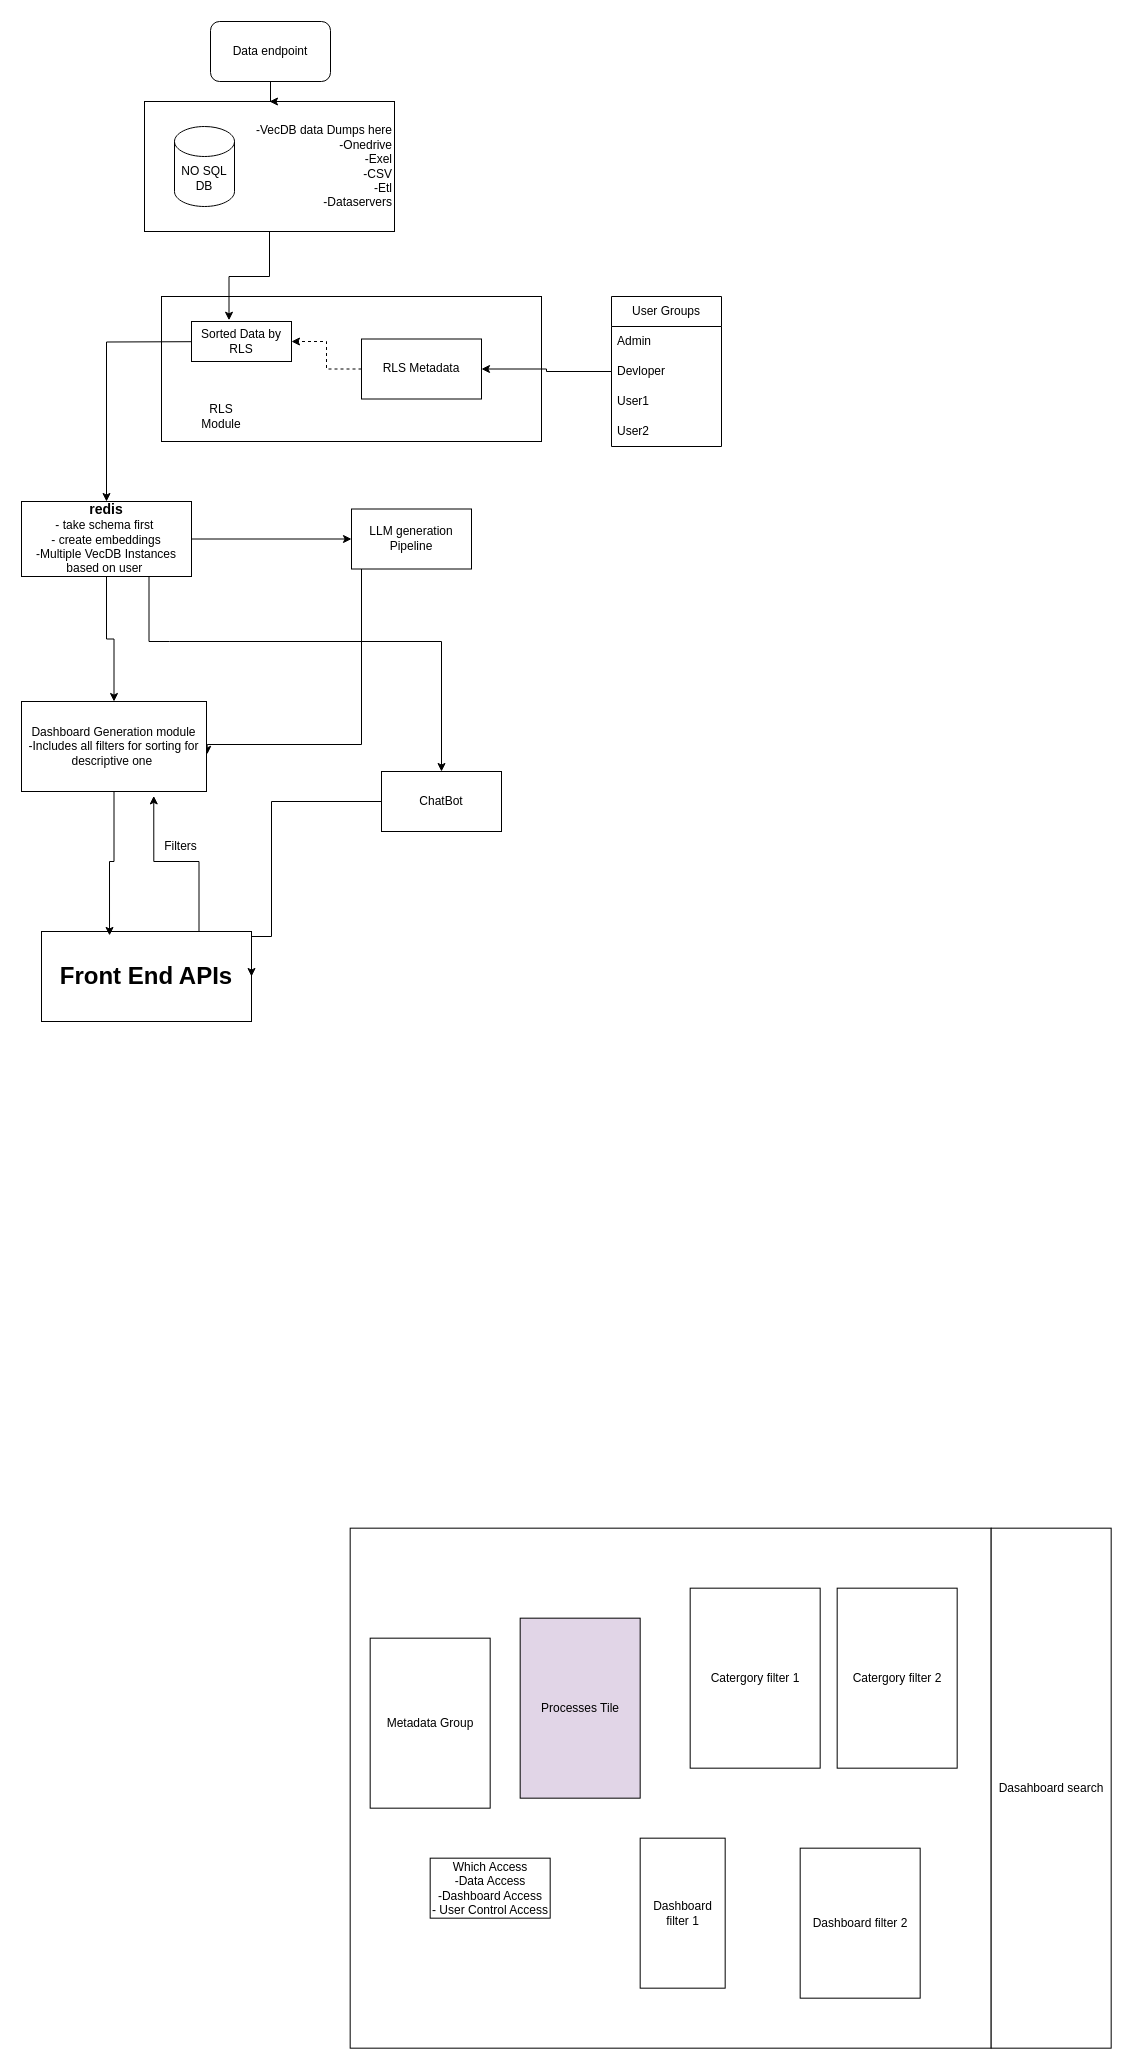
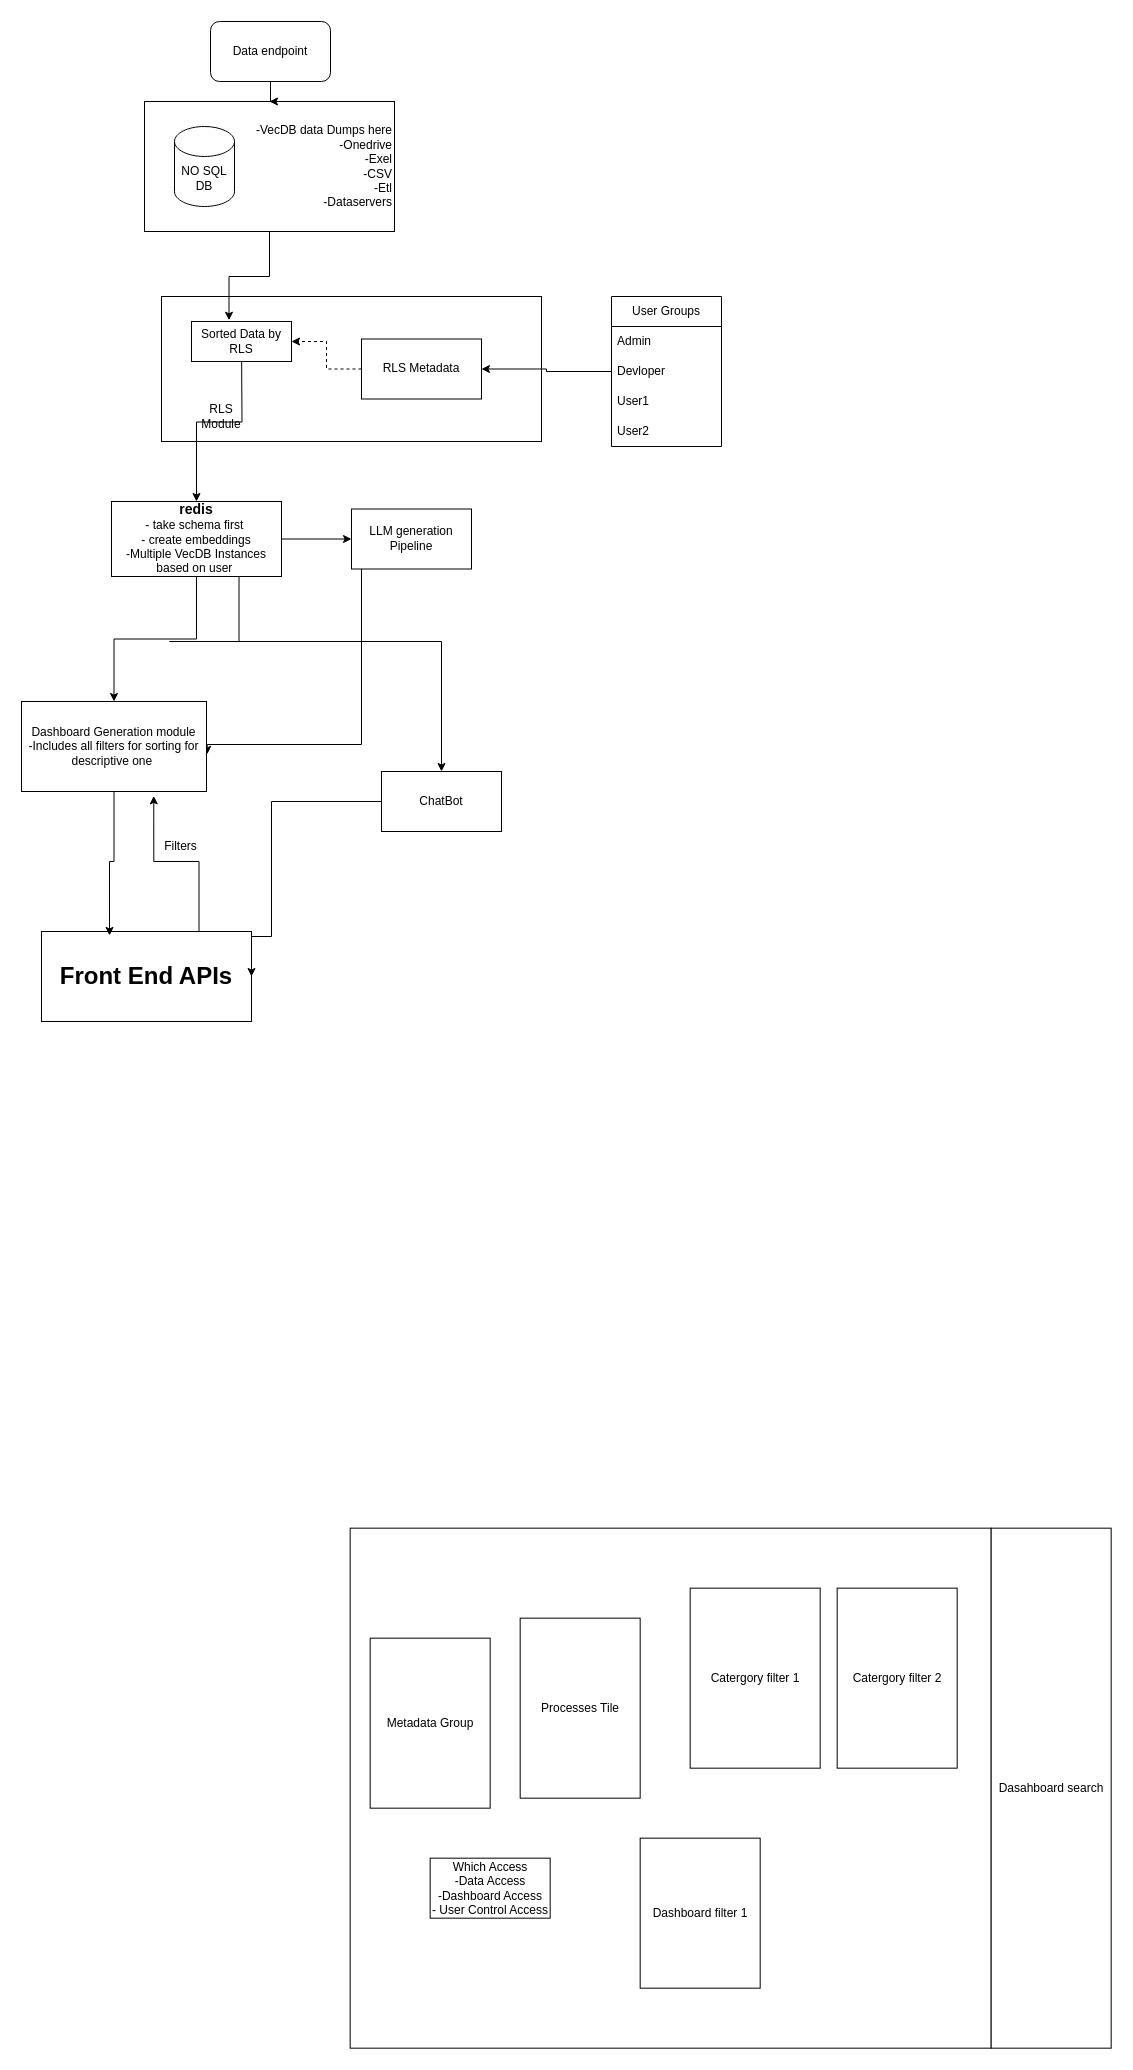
(106, 539) -> (196, 539)
(580, 1708) -> (580, 1708)
(683, 1913) -> (700, 1913)
(860, 1923) -> none
